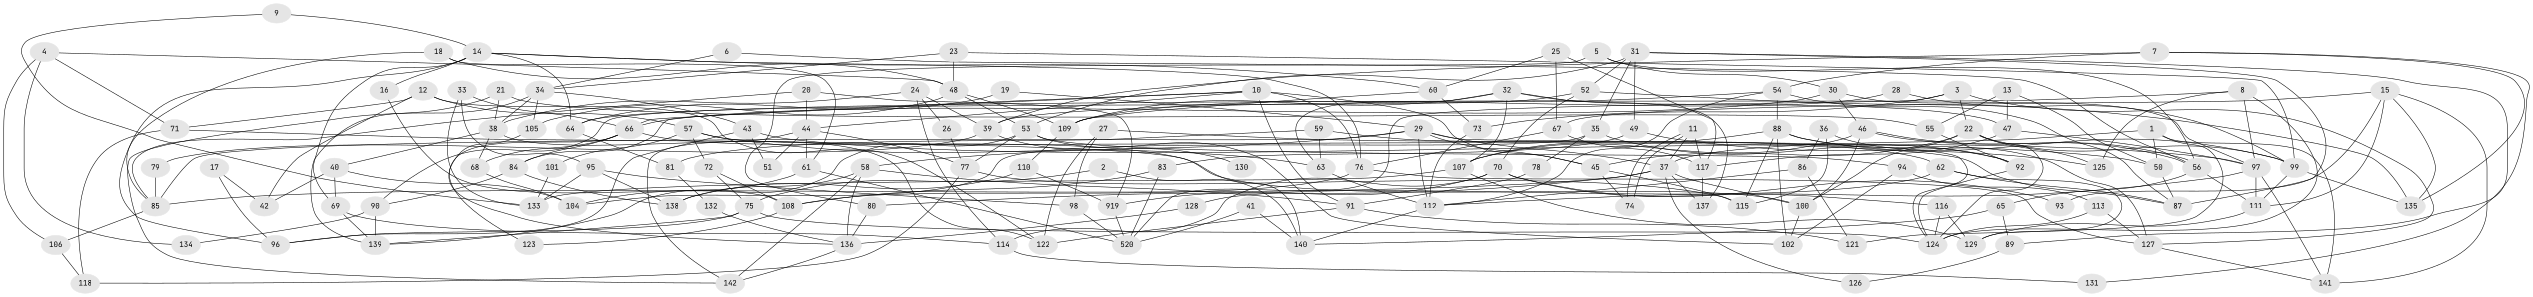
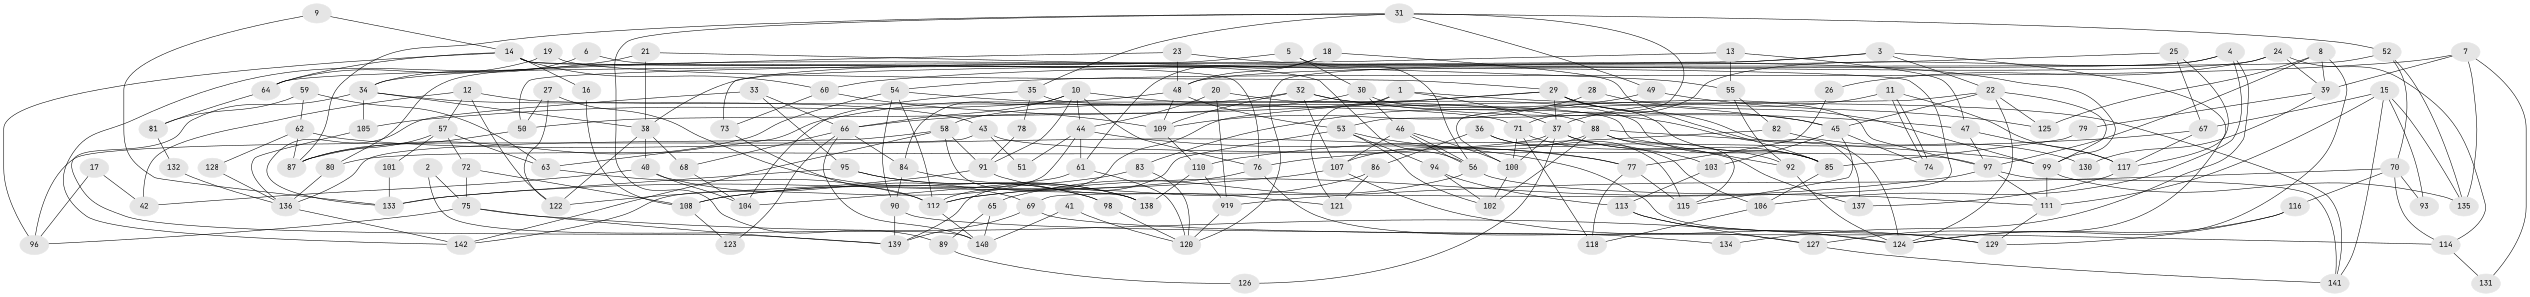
none -> (1777, 129)
(2057, 165) -> (1665, 157)
none -> (1711, 168)
(1127, 245) -> (1186, 245)
